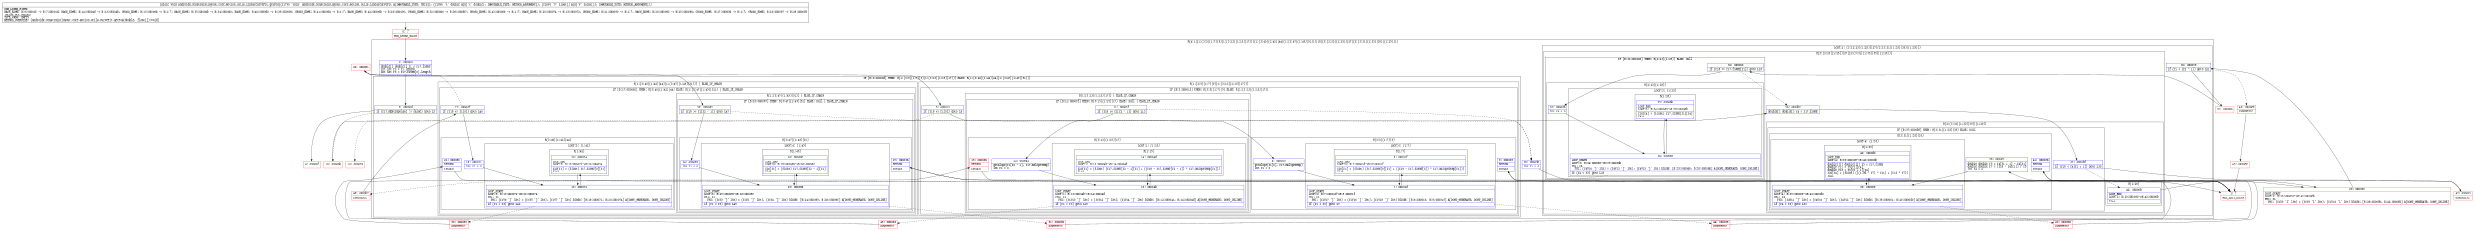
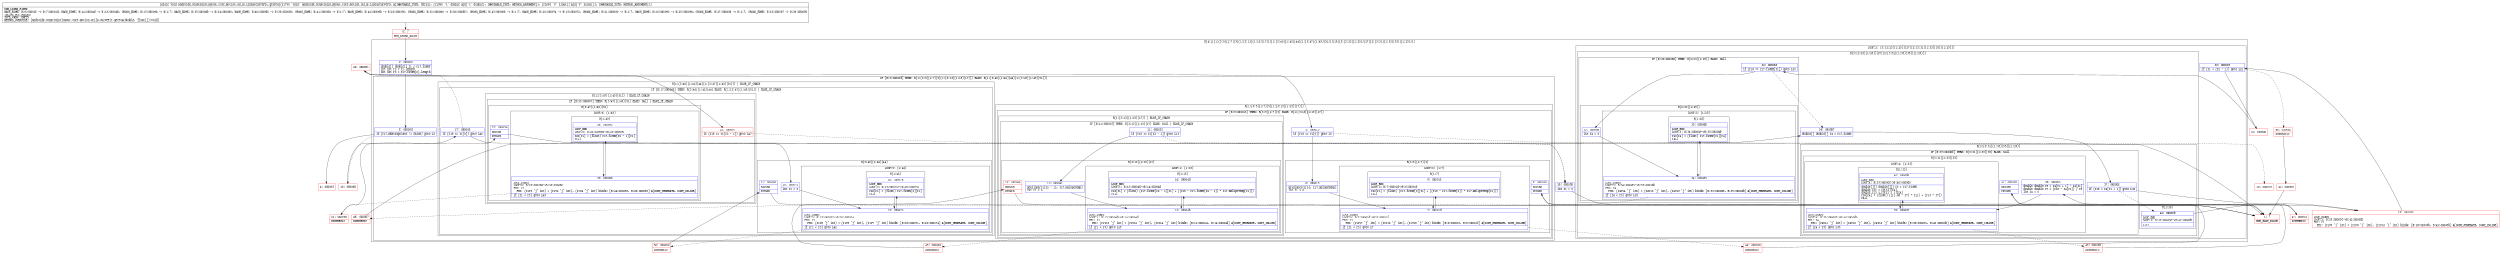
(705, 110) -> (728, 132)
(690, 165) -> none
